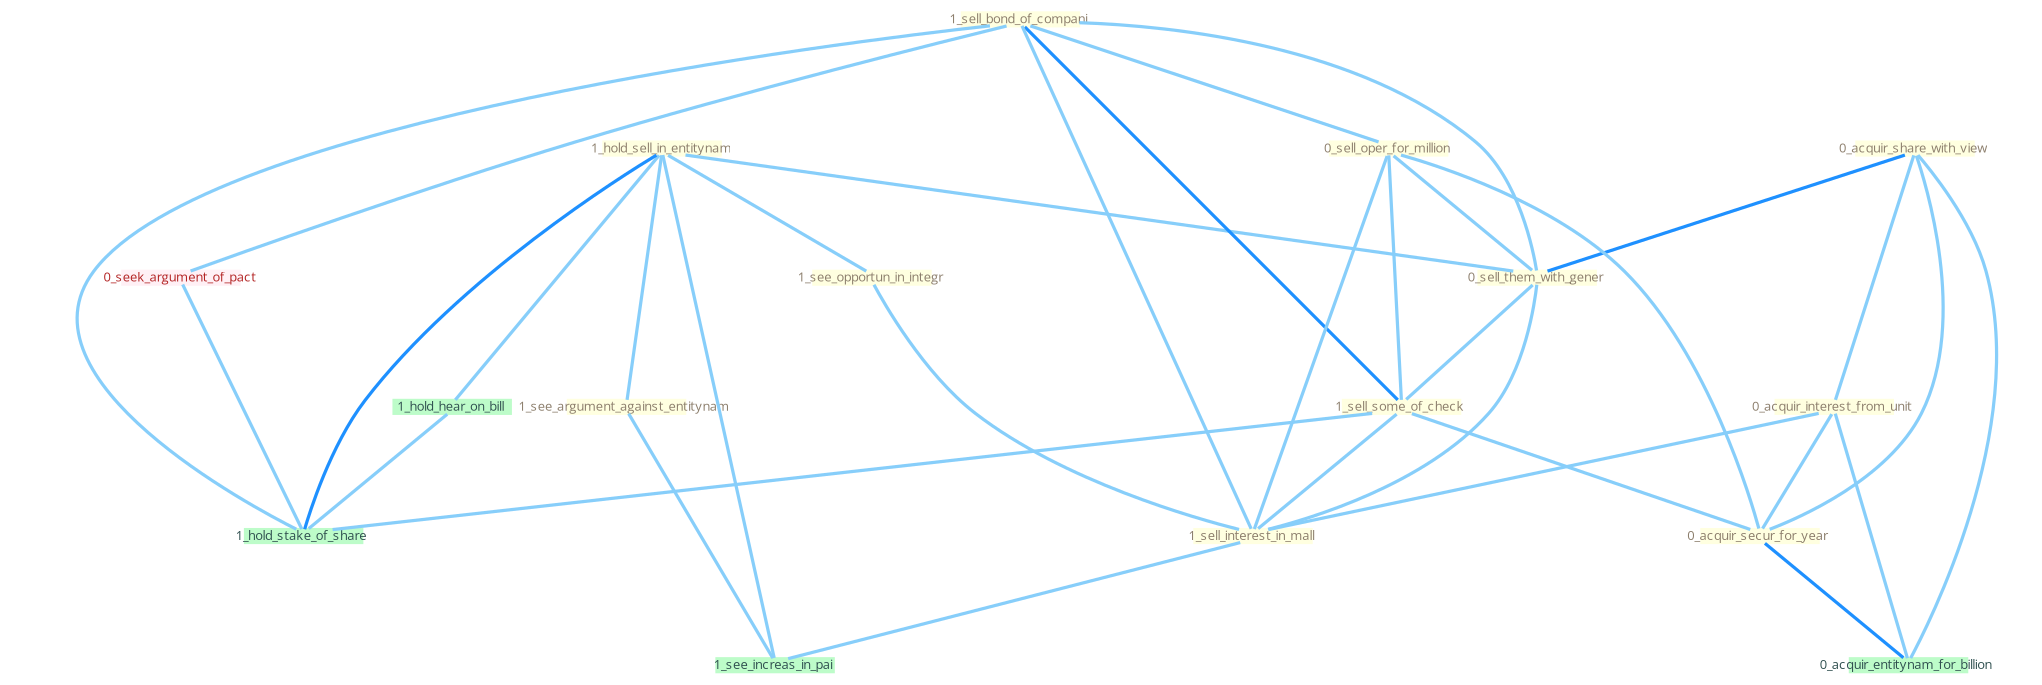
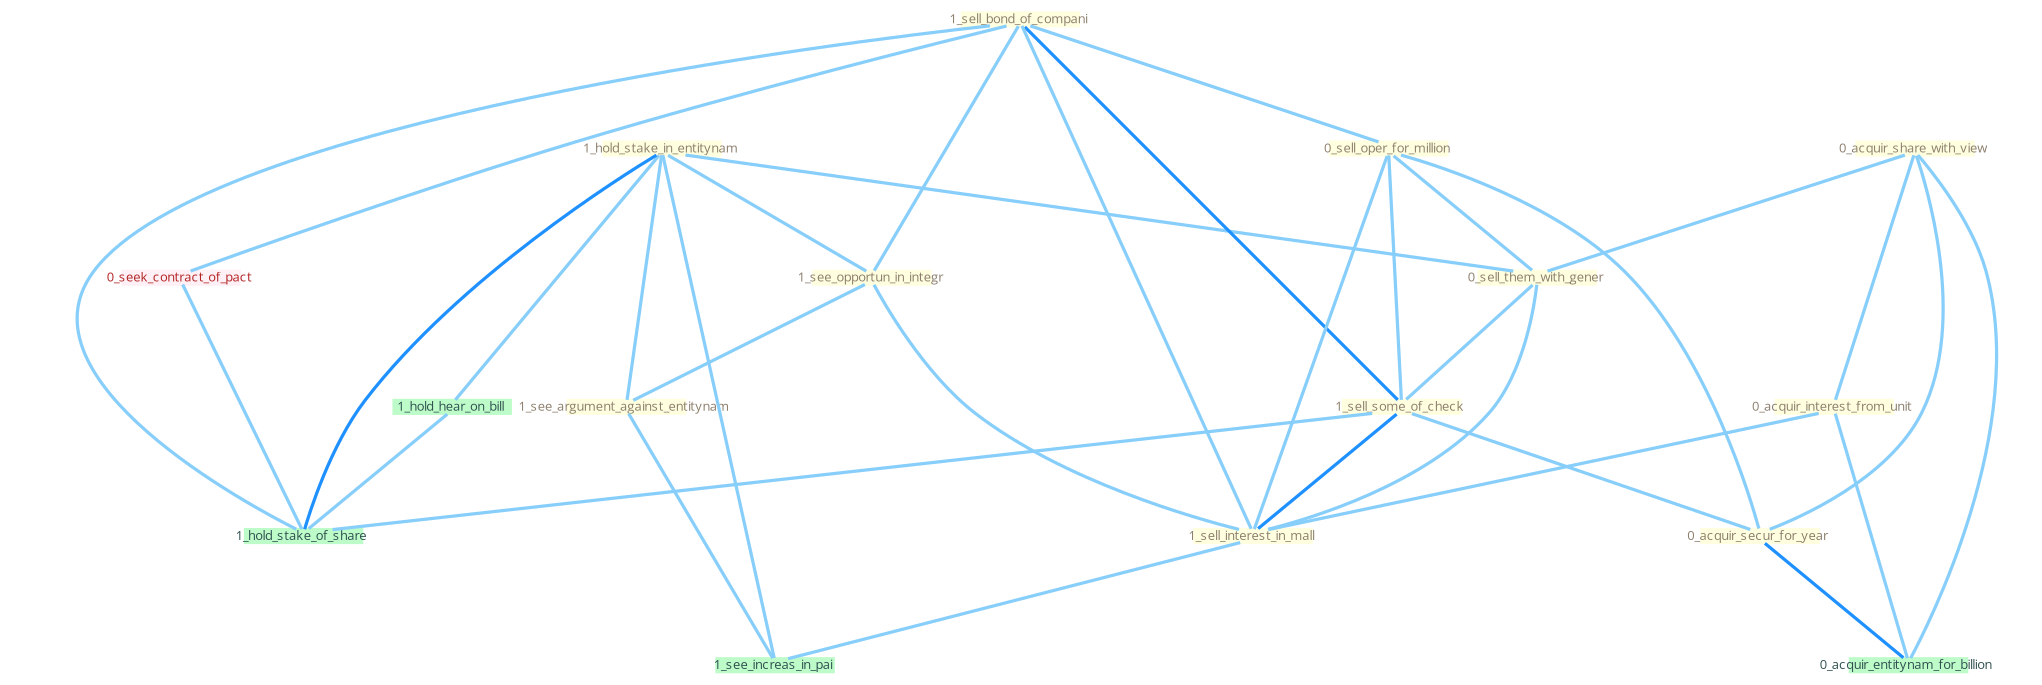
(1356, 75) -> (946, 148)
(662, 149) -> (662, 149)
(1726, 213) -> (1726, 213)
(181, 278) -> (181, 278)
none -> (749, 342)
(1327, 471) -> (1327, 471)
(1797, 471) -> none
